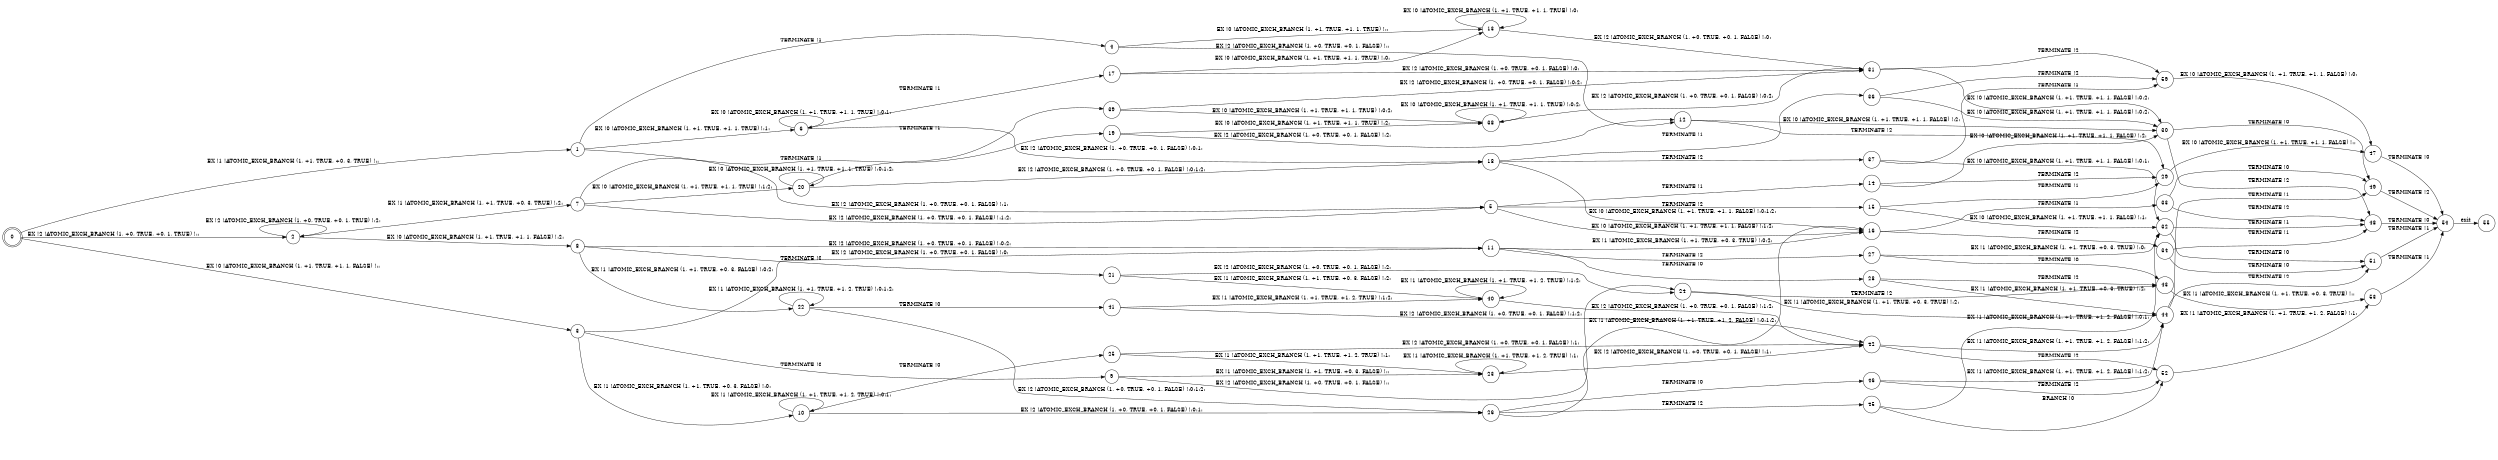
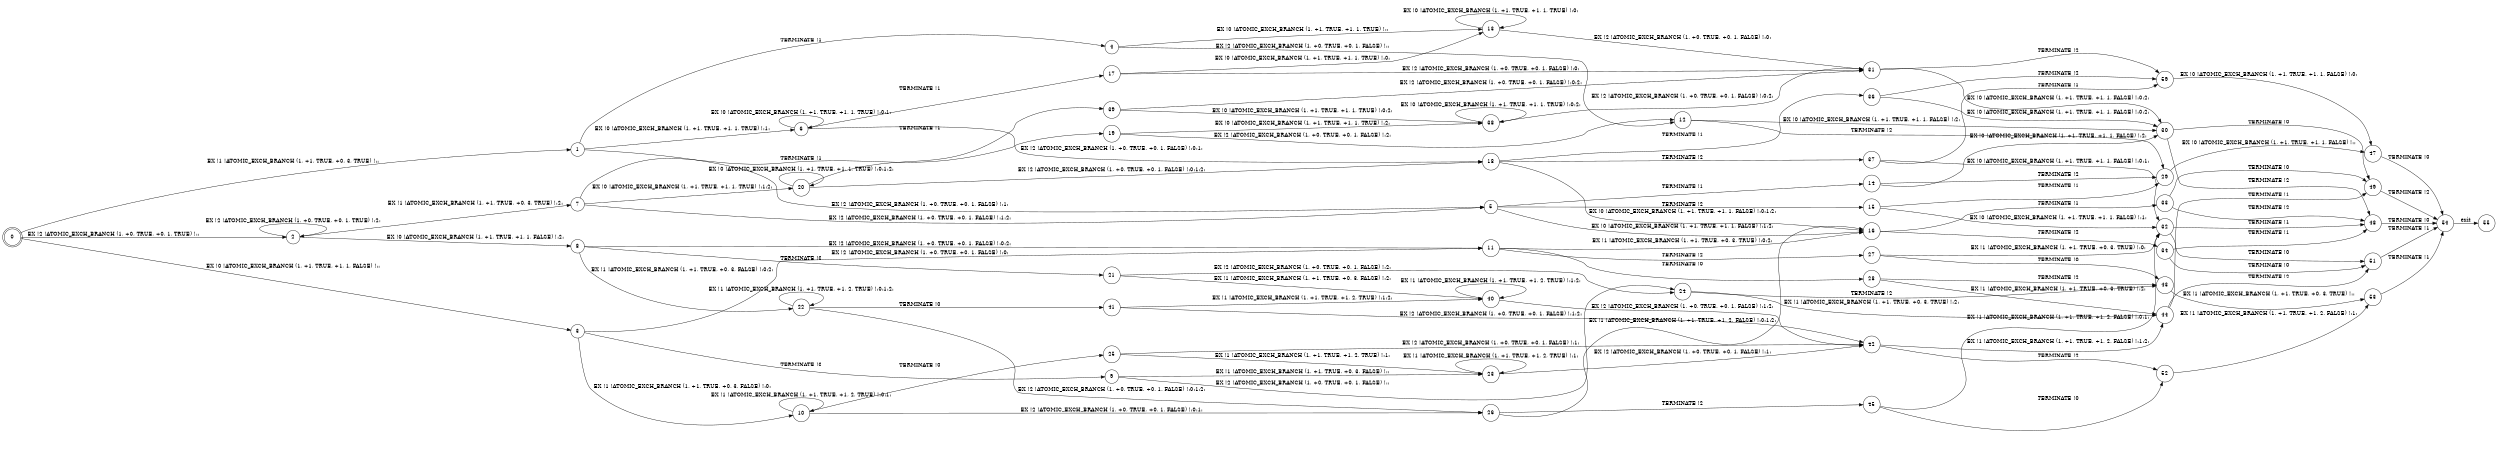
(1872, 381) -> none
(2058, 399) -> (2058, 399)
